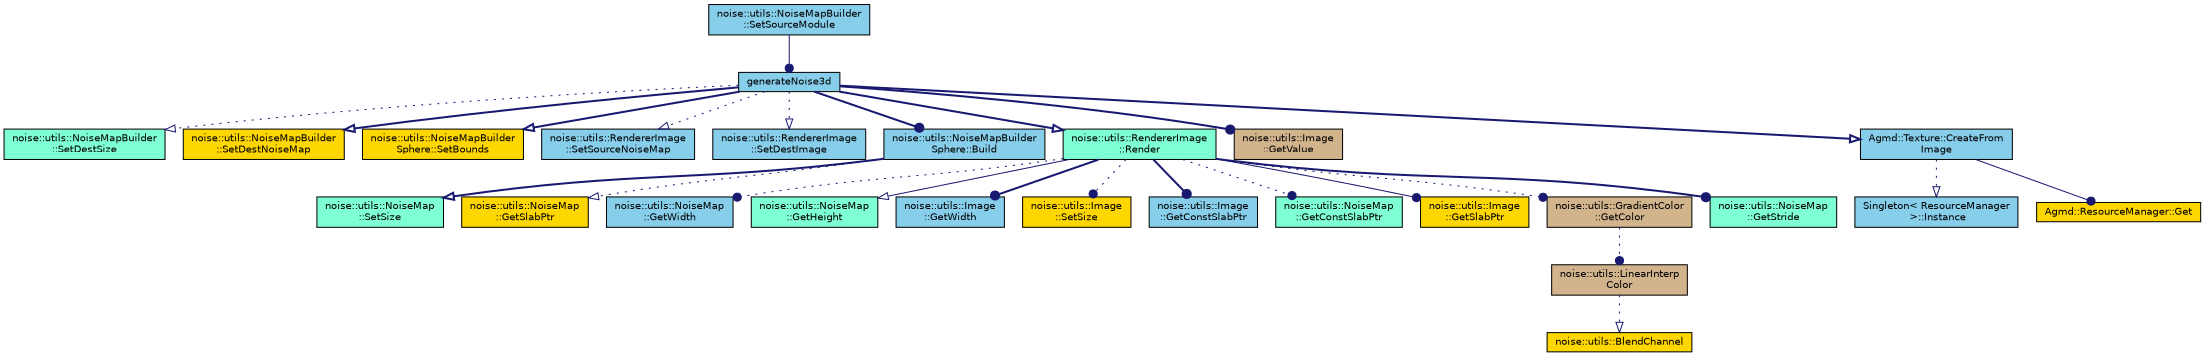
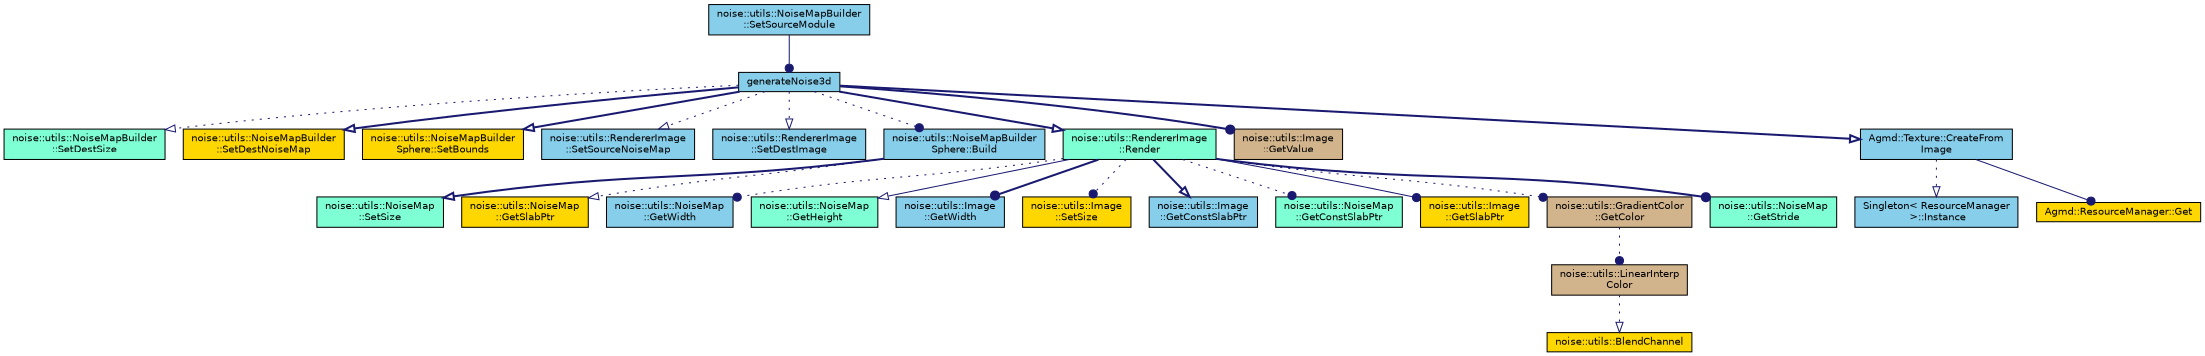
(865, 109) -> (865, 109)
(1169, 175) -> (1168, 174)
